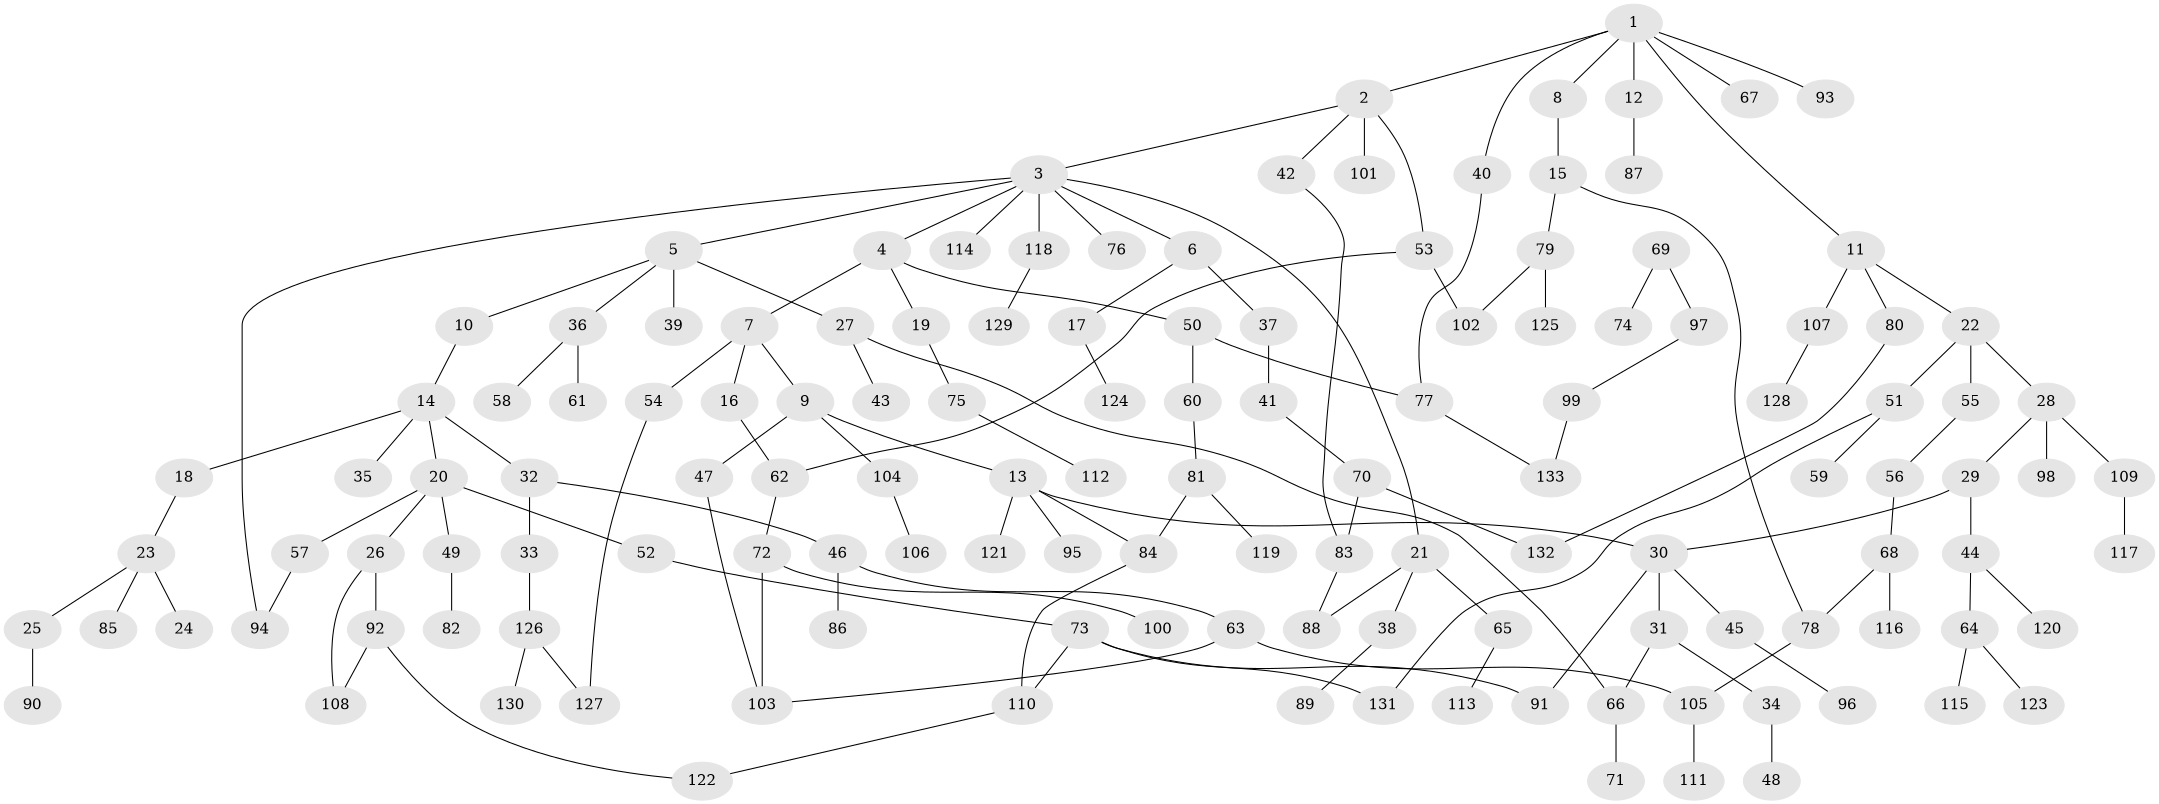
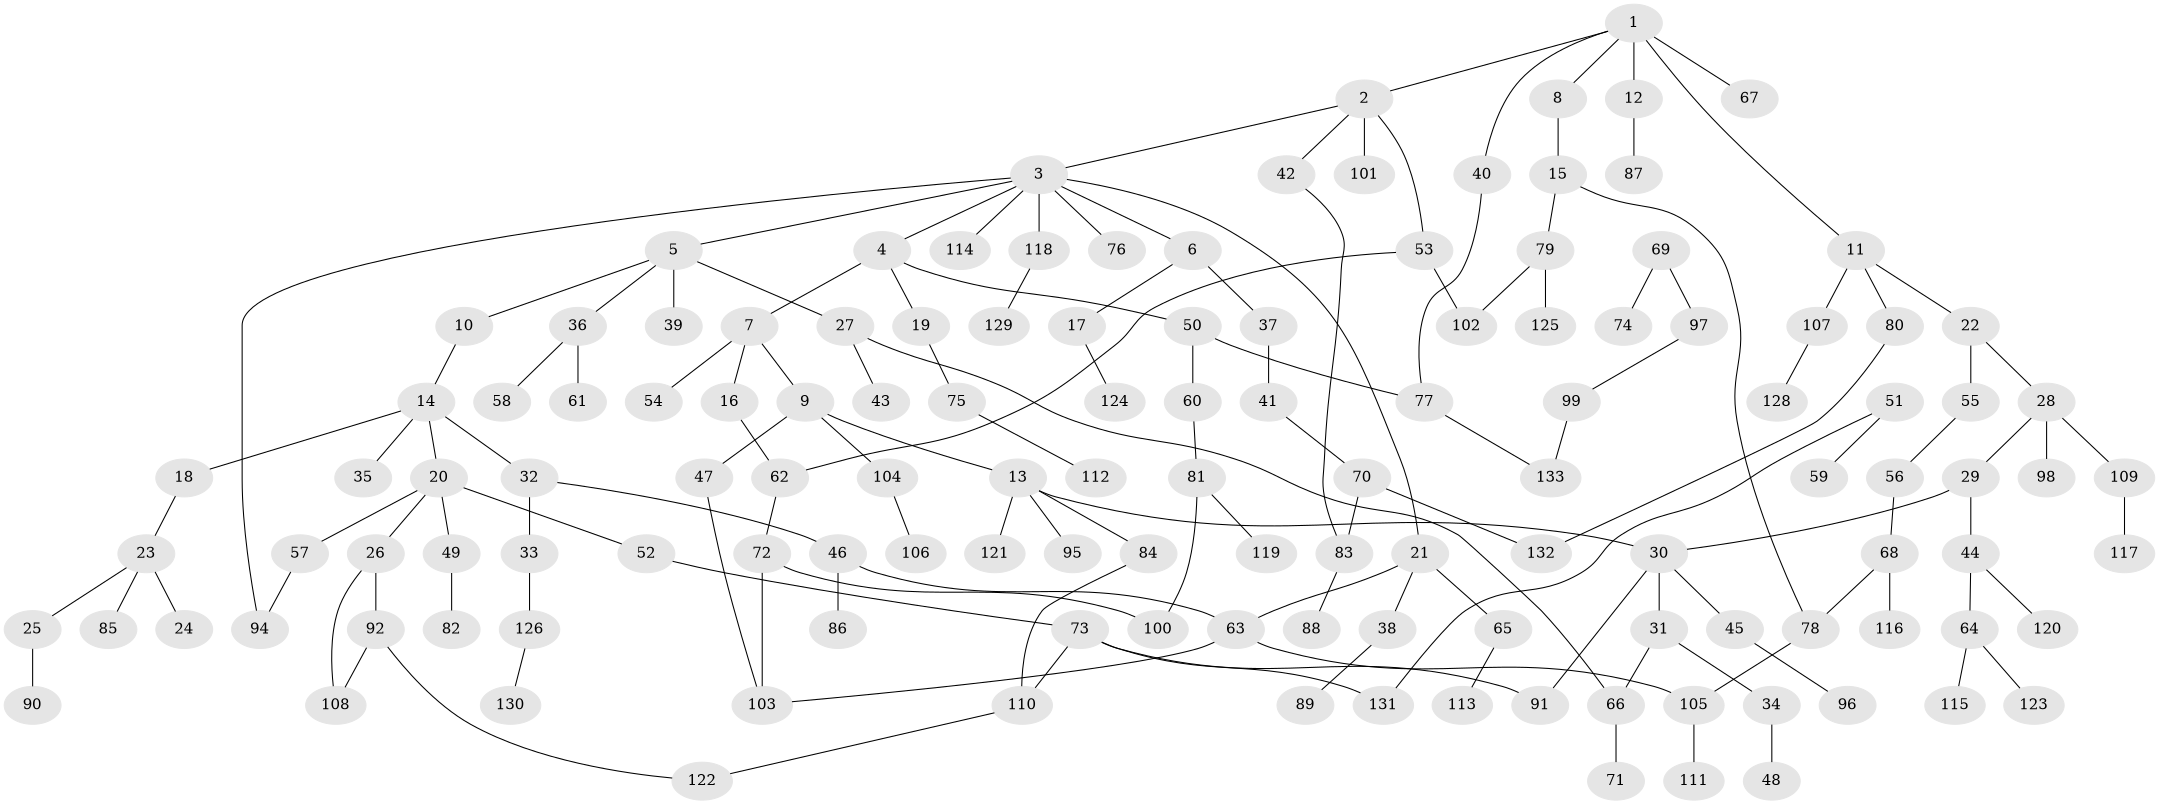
(1826, 99) -> none
(1933, 364) -> none
(1175, 513) -> (1191, 556)
(1366, 592) -> (1339, 588)
(590, 705) -> none
